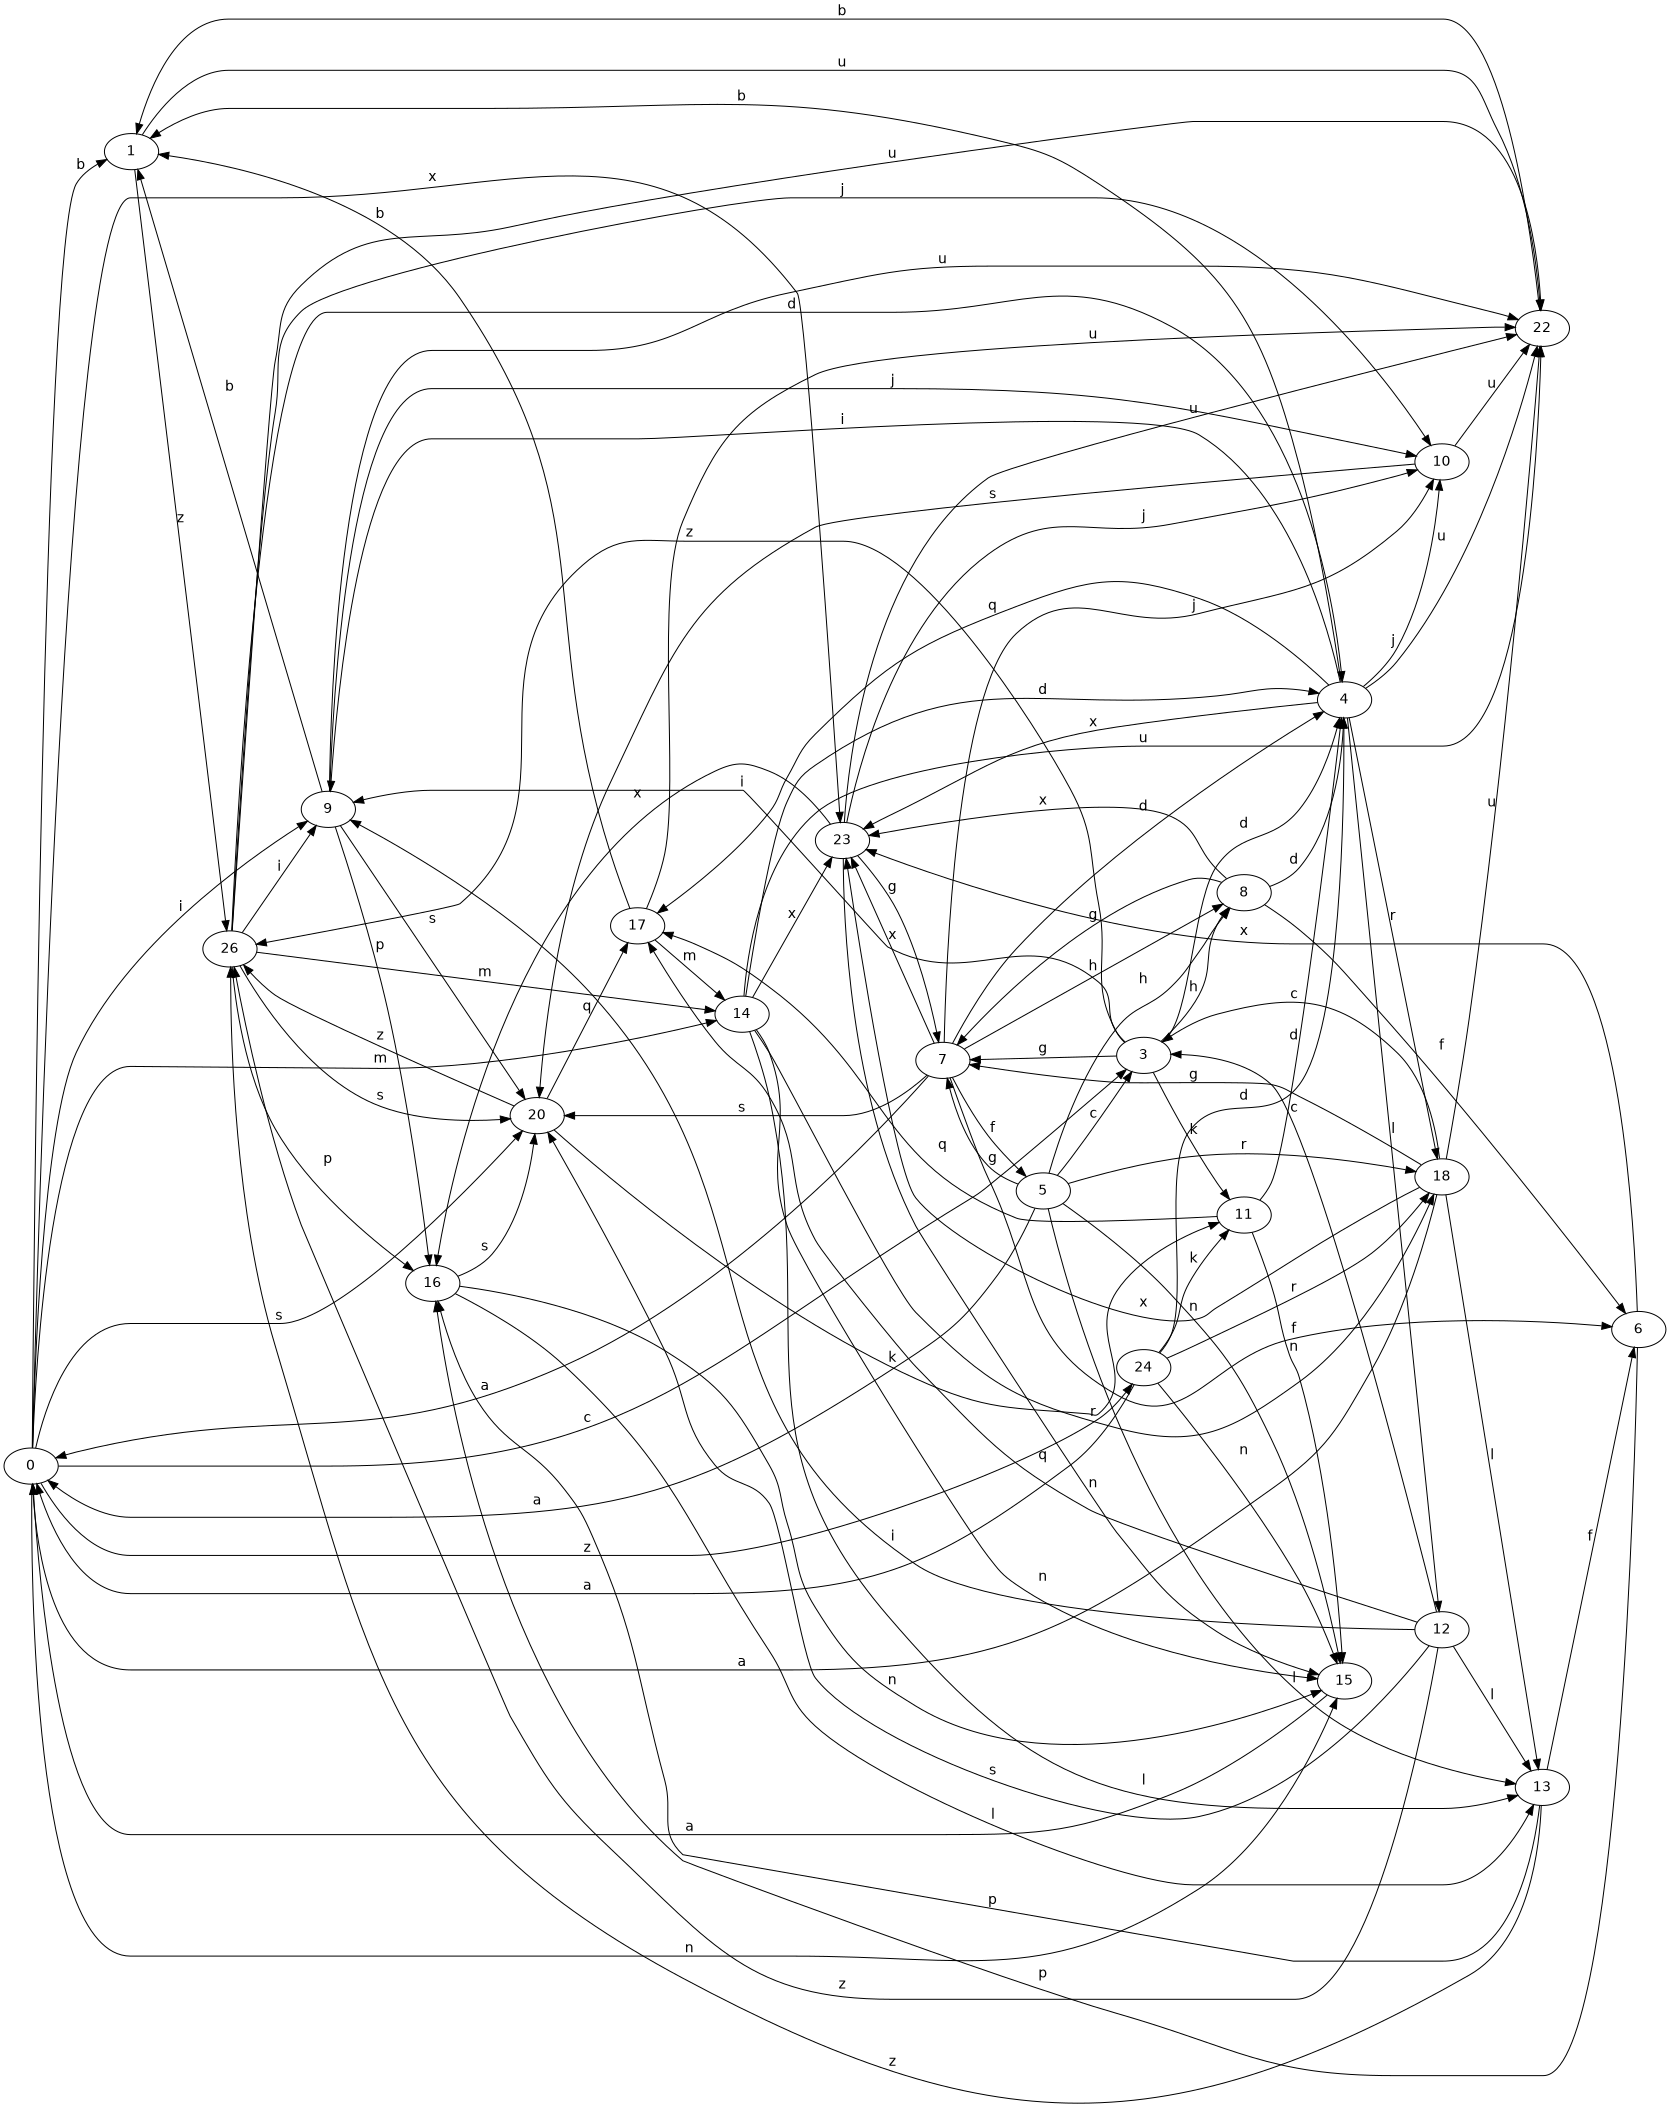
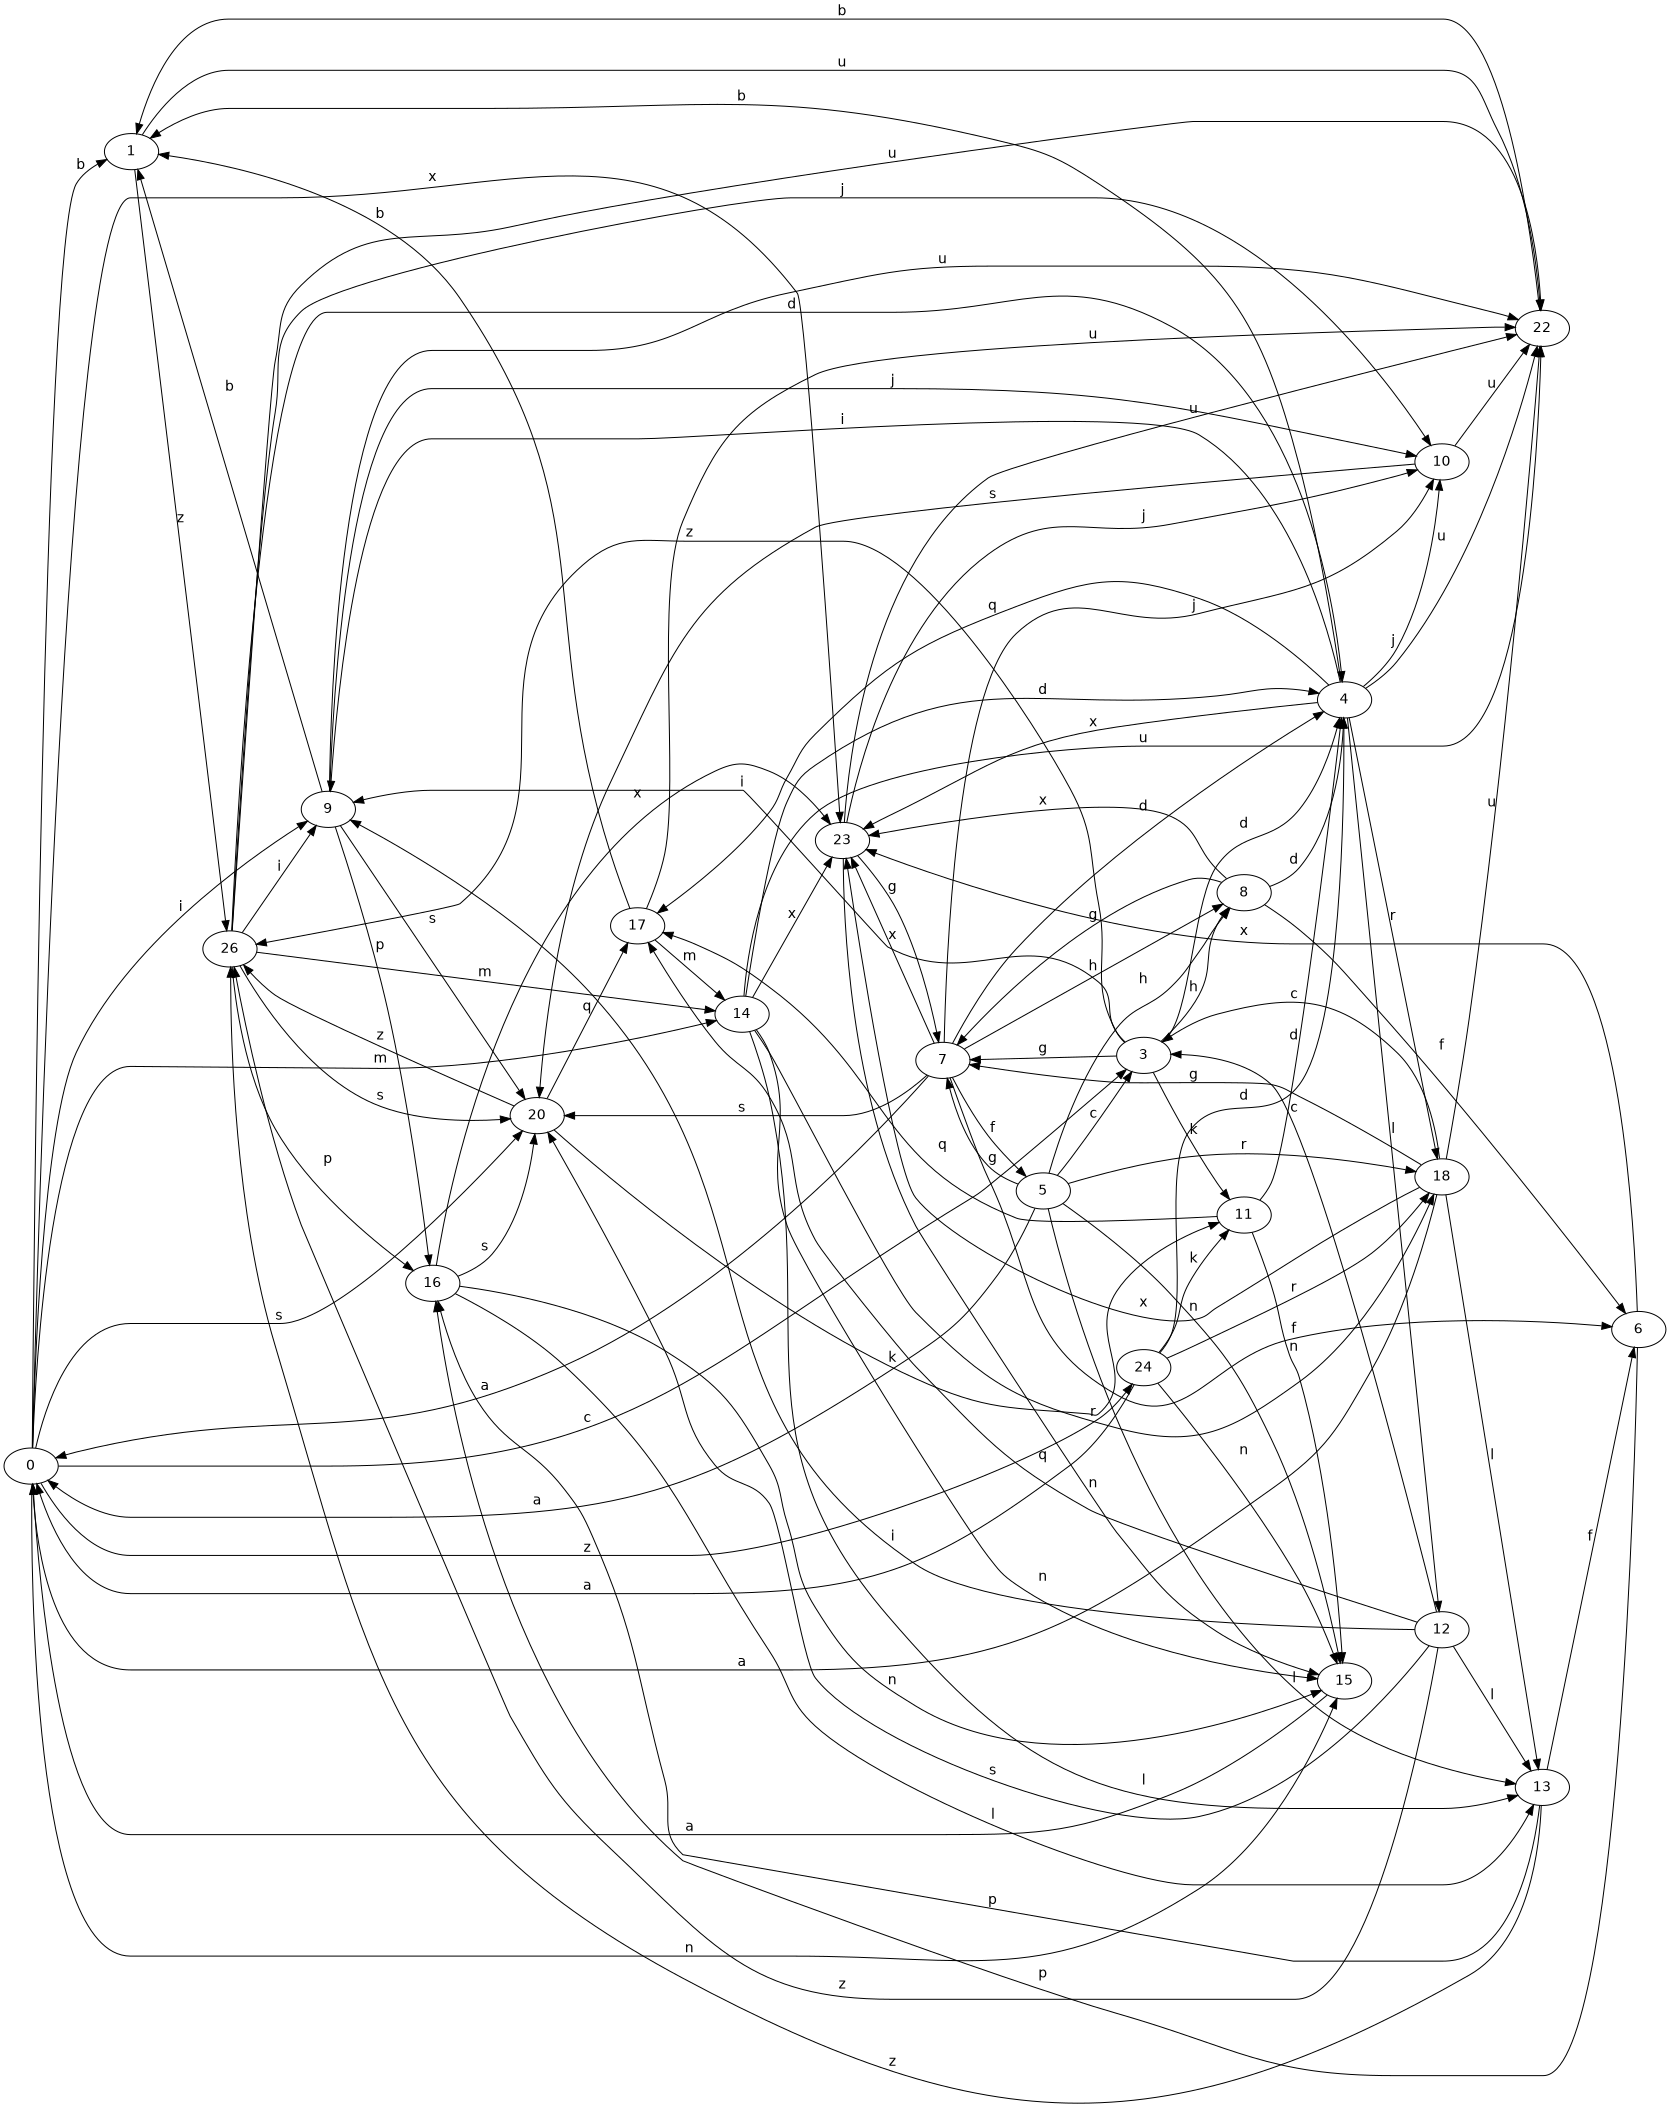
(558, 921) -> (553, 929)
